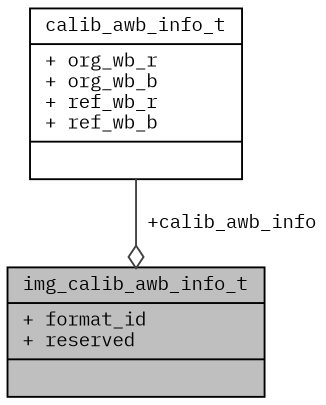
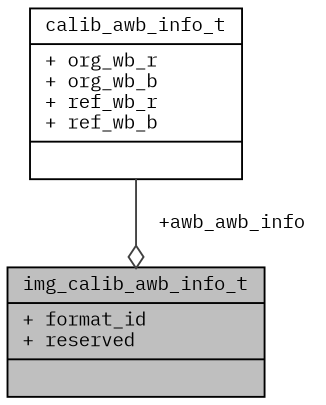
(227, 223) -> (227, 223)
